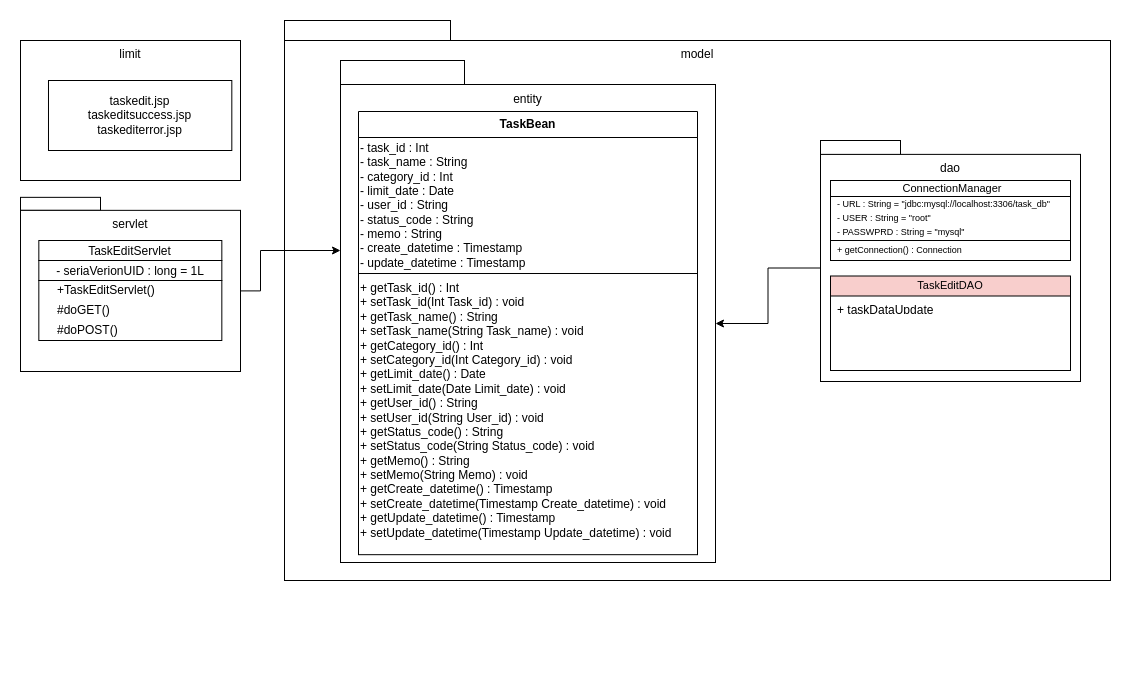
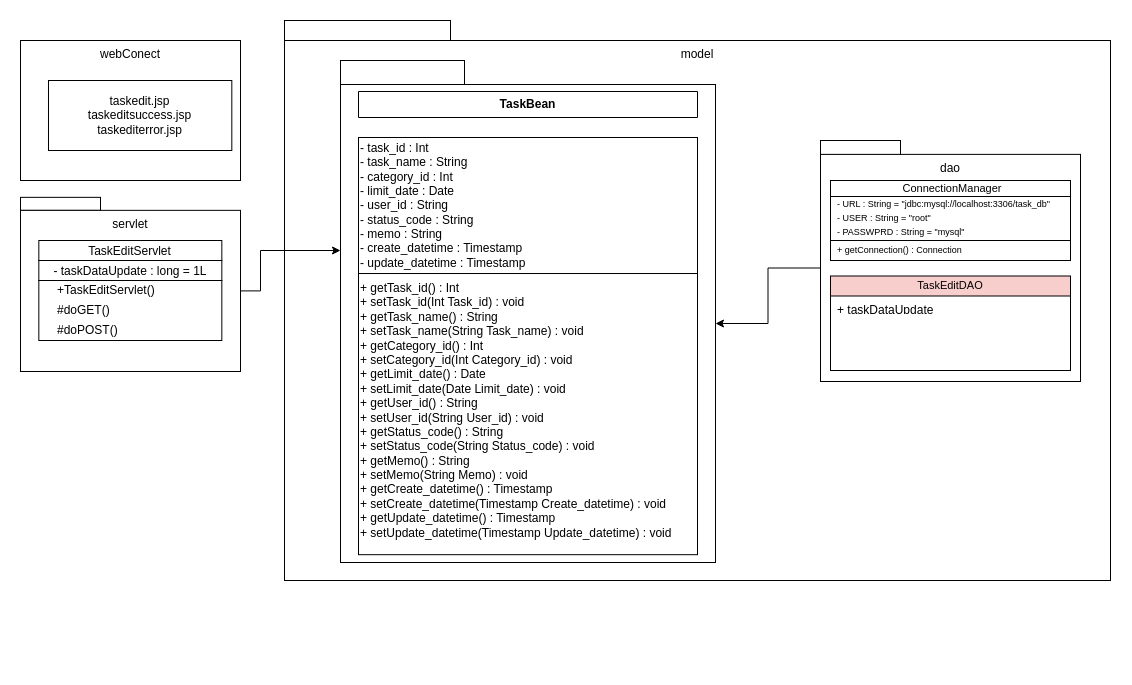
(131, 55) -> (131, 55)
(528, 125) -> (528, 105)
(130, 271) -> (130, 271)
